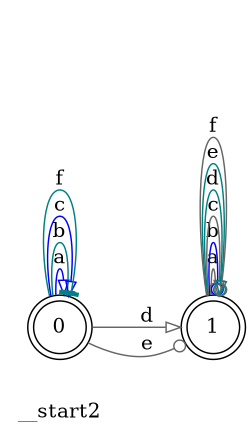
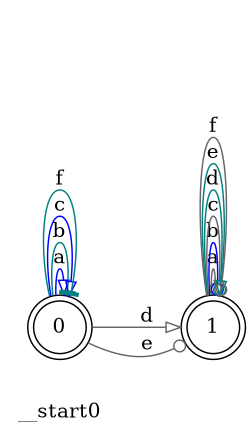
(60, 412) -> (60, 412)
